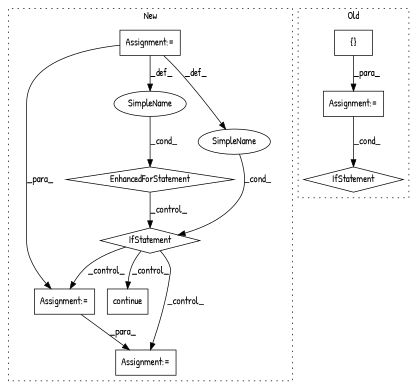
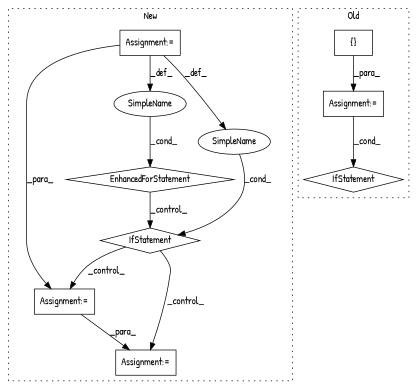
(128, 302) -> none
